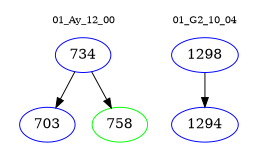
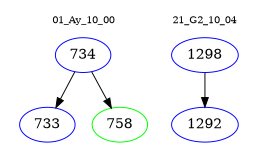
(84, 21) -> (84, 21)
(205, 21) -> (205, 21)
(47, 125) -> (47, 125)
(205, 125) -> (205, 125)
